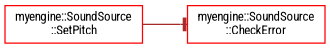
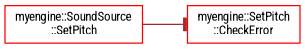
(256, 24) -> (244, 24)
